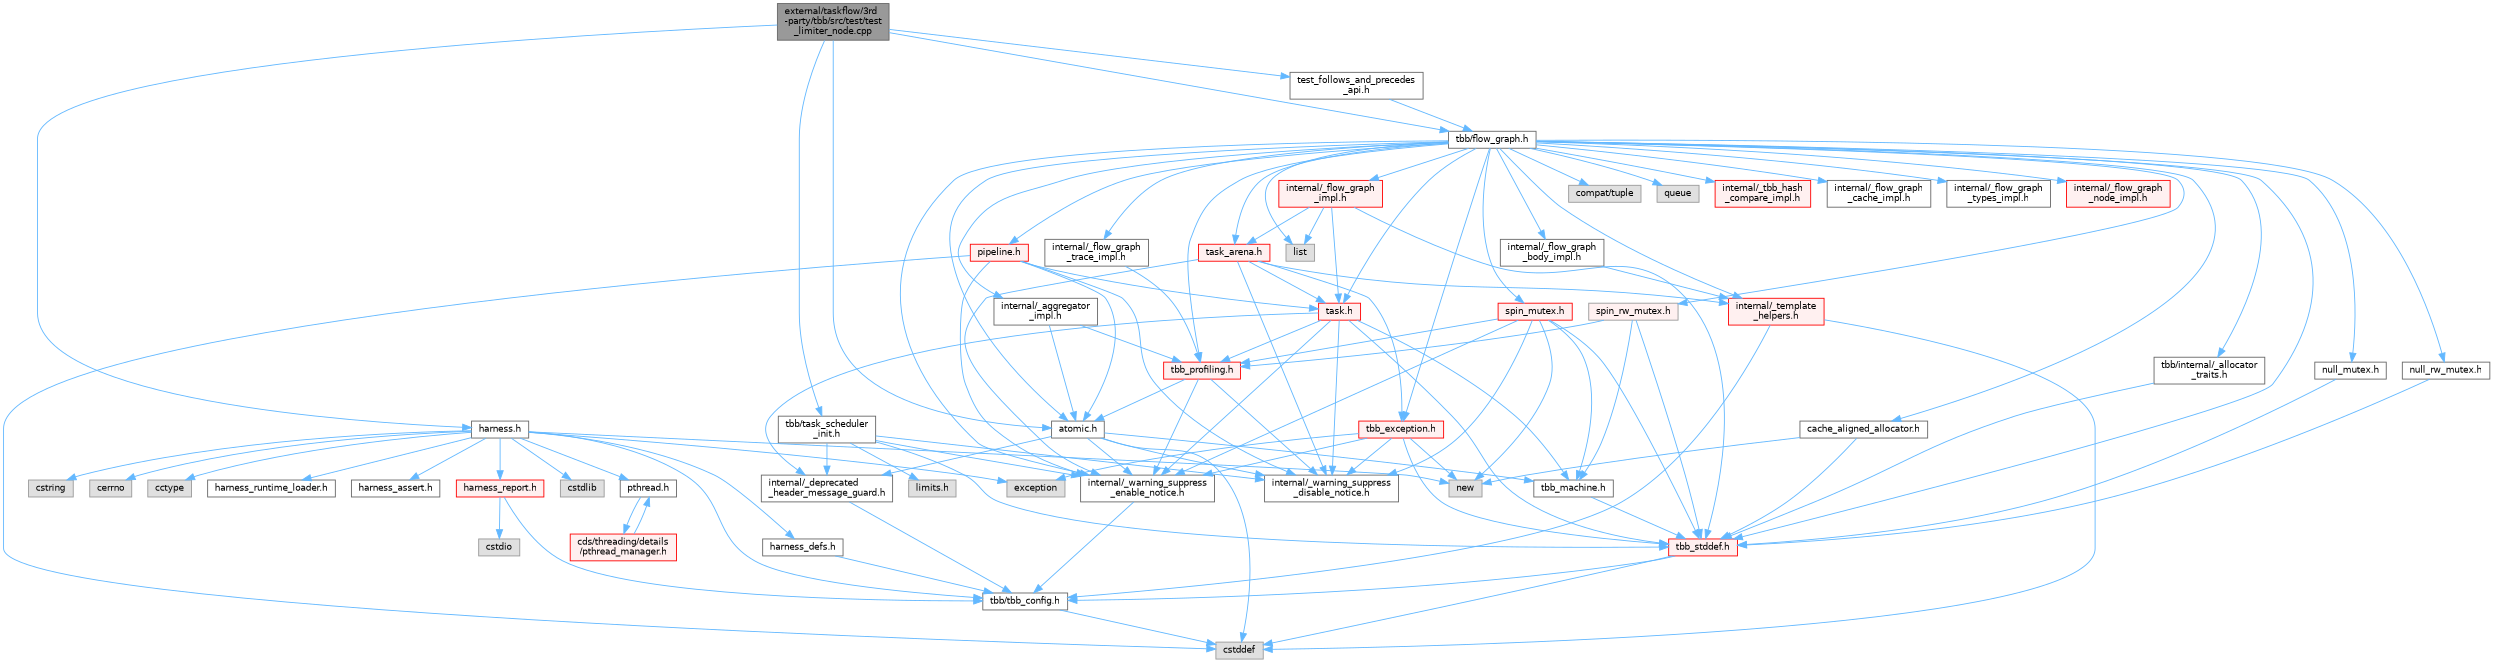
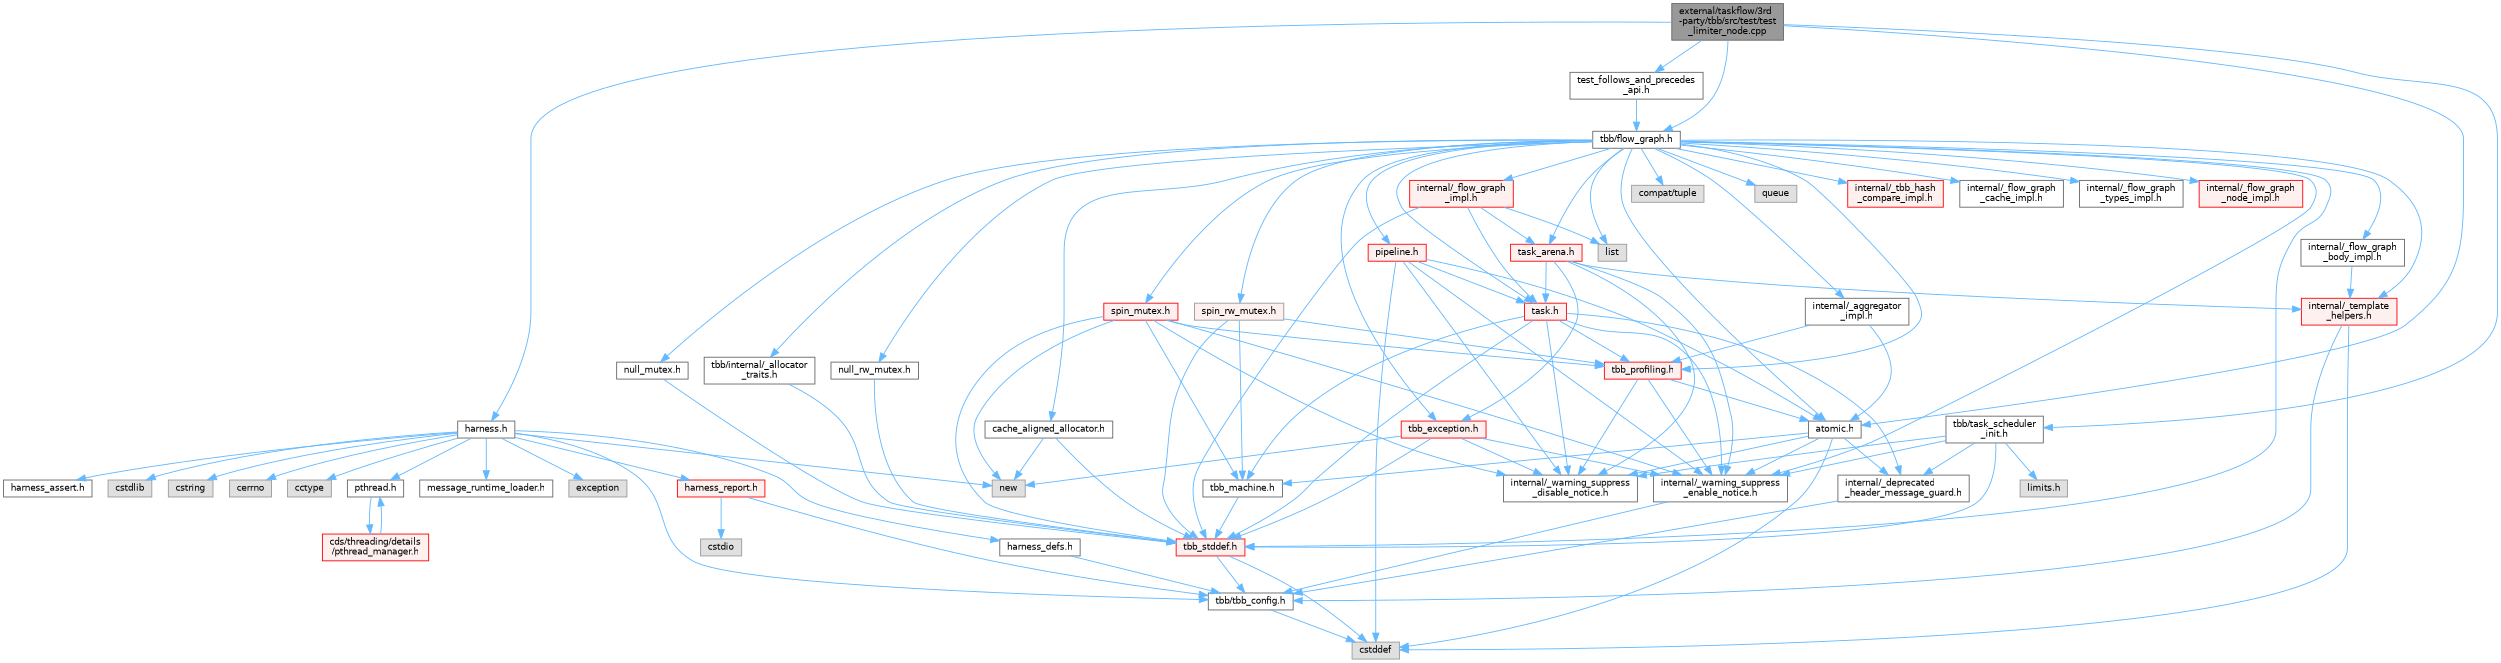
(1097, 253) -> none
(1211, 450) -> none
(271, 489) -> (486, 489)
